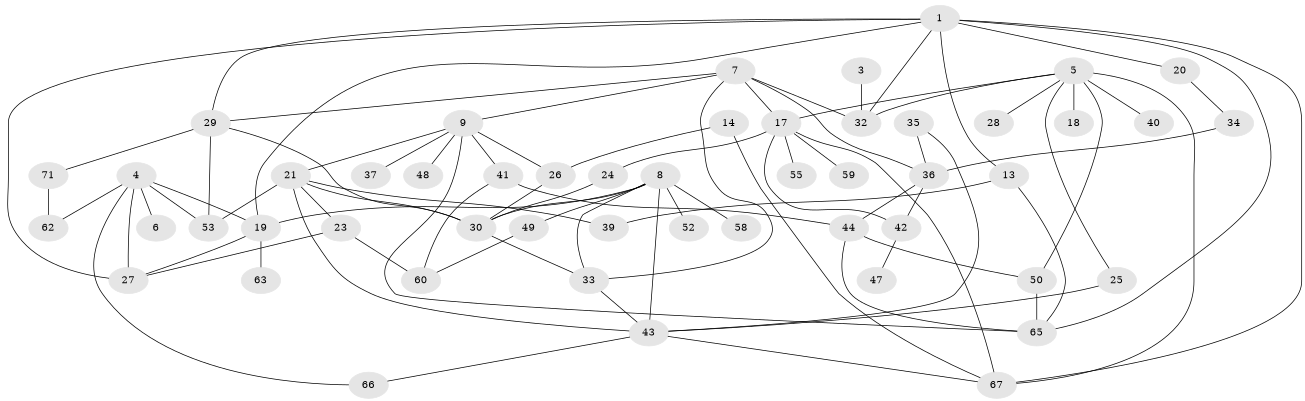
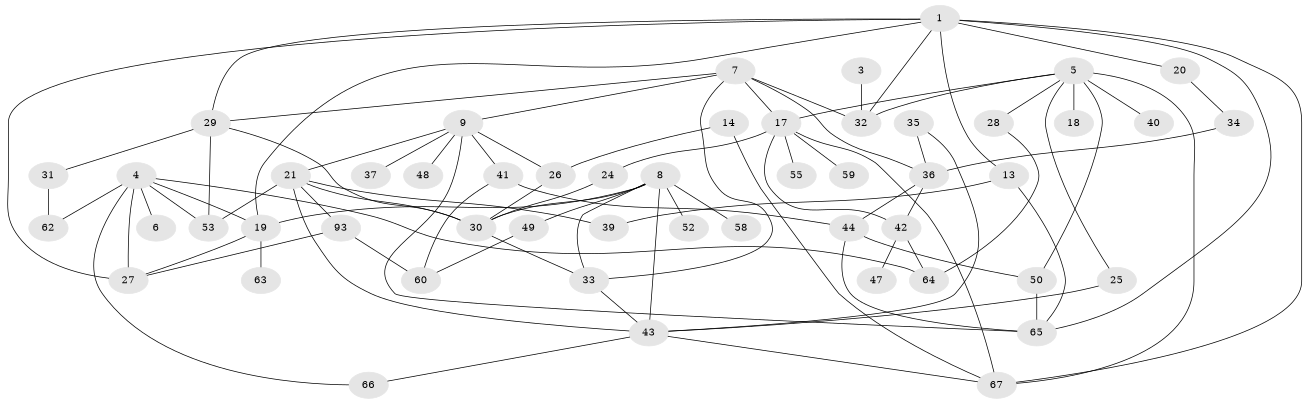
(48, 176) -> (48, 176)
(341, 228) -> (341, 228)
none -> (929, 280)
